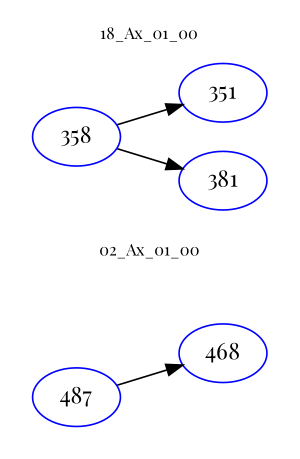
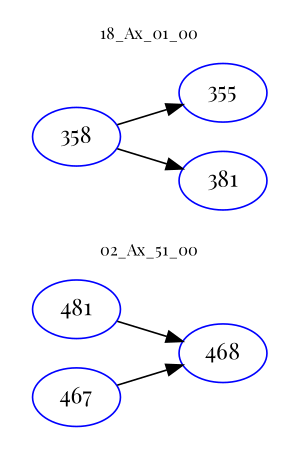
(223, 93) -> (223, 93)
(150, 251) -> (150, 251)
none -> (77, 309)
(77, 397) -> (77, 397)
